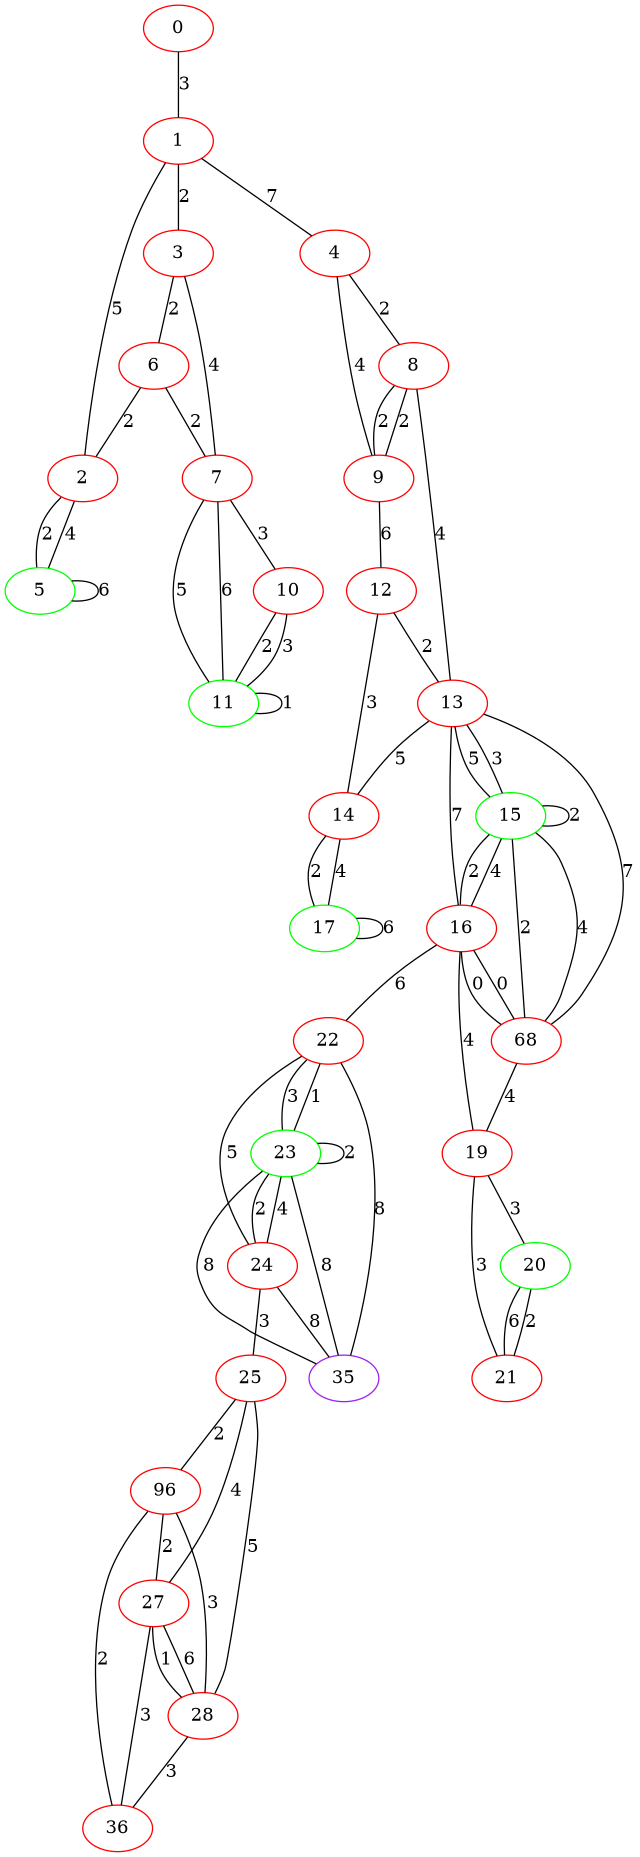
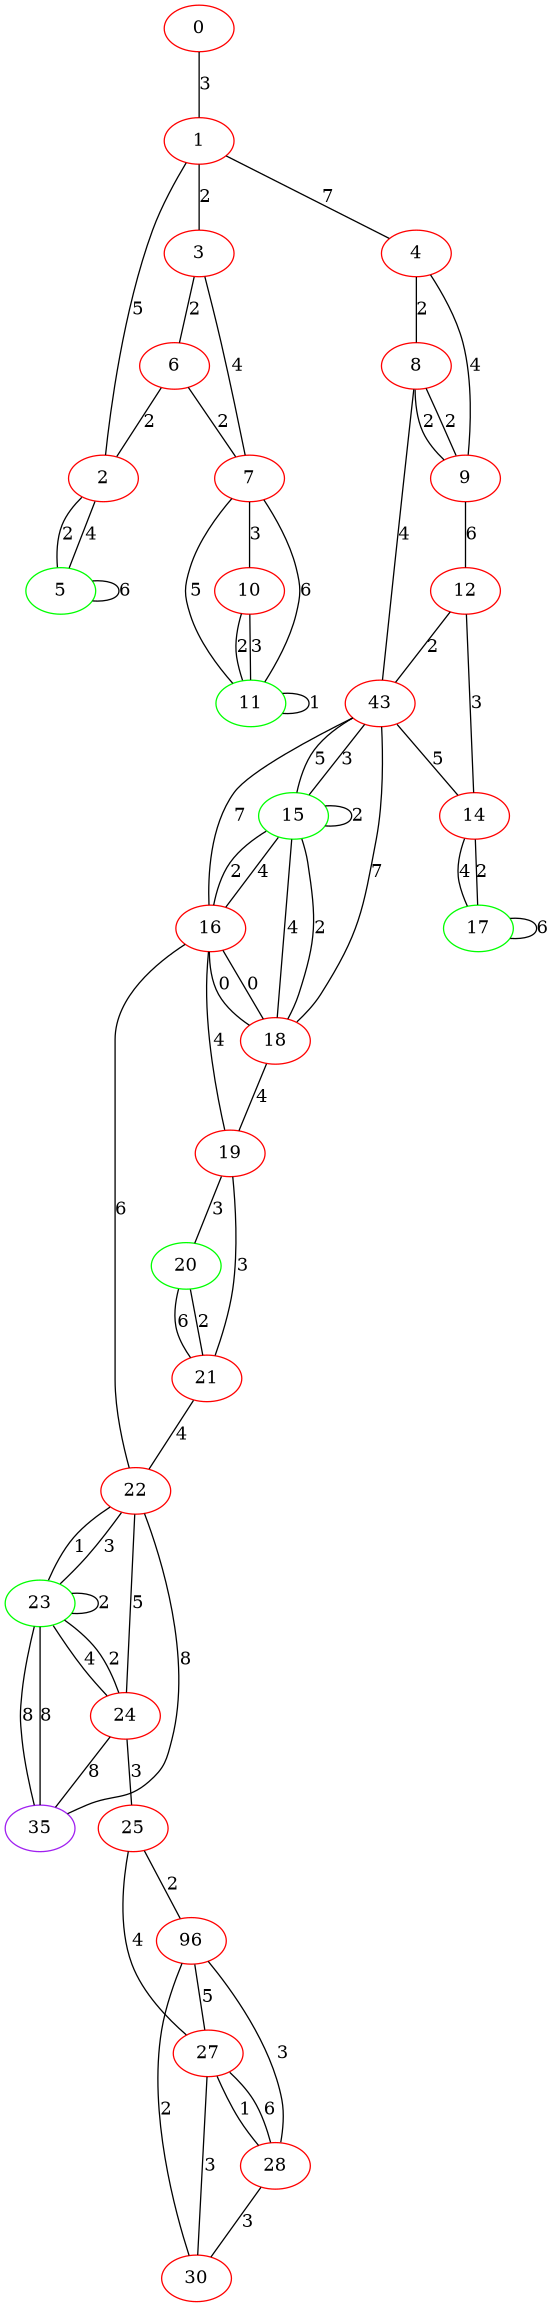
(453, 703) -> (380, 703)
(526, 1041) -> (275, 1041)
none -> (171, 1435)
(168, 1547) -> (208, 1997)
(245, 1549) -> none
(118, 1828) -> (197, 2278)
